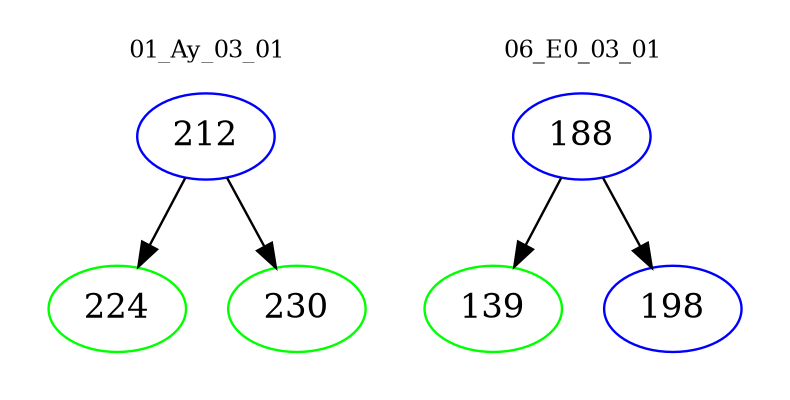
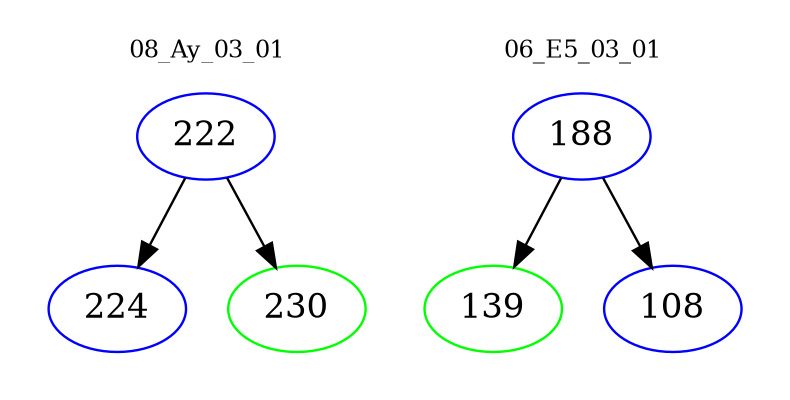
(207, 51) -> (207, 51)
(583, 51) -> (583, 51)
(206, 136) -> (206, 136)
(117, 309) -> (117, 309)
(673, 309) -> (673, 309)
